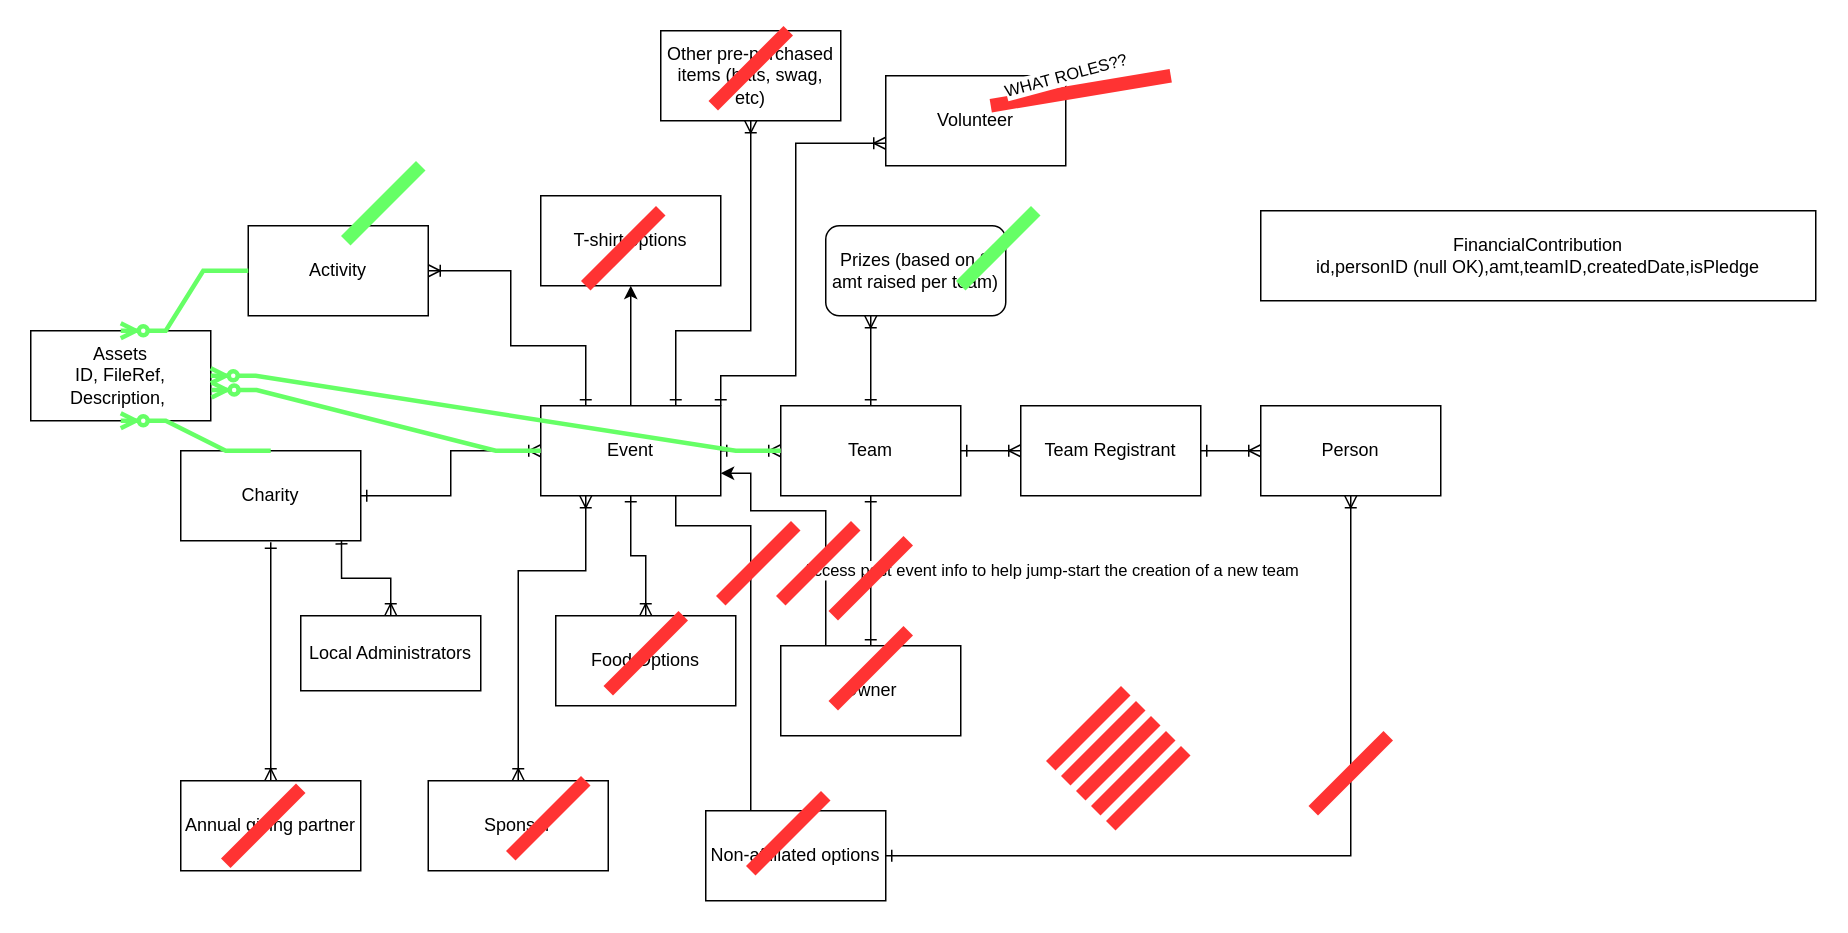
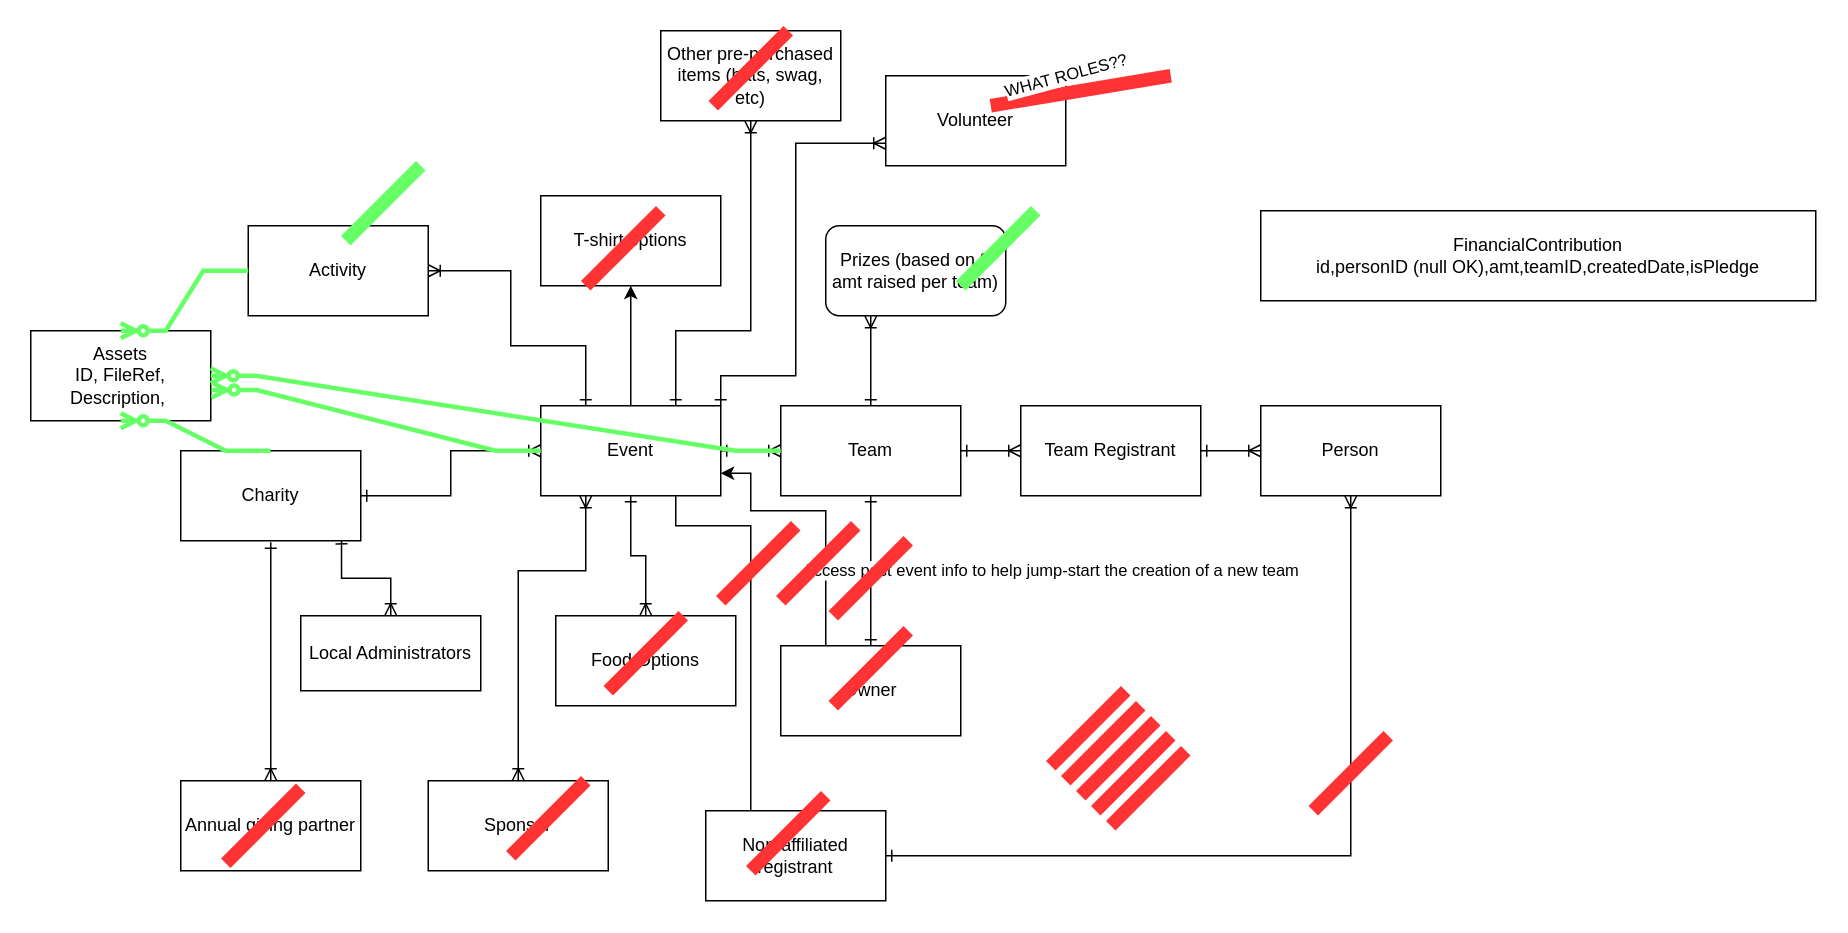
(796, 856) -> (796, 856)
